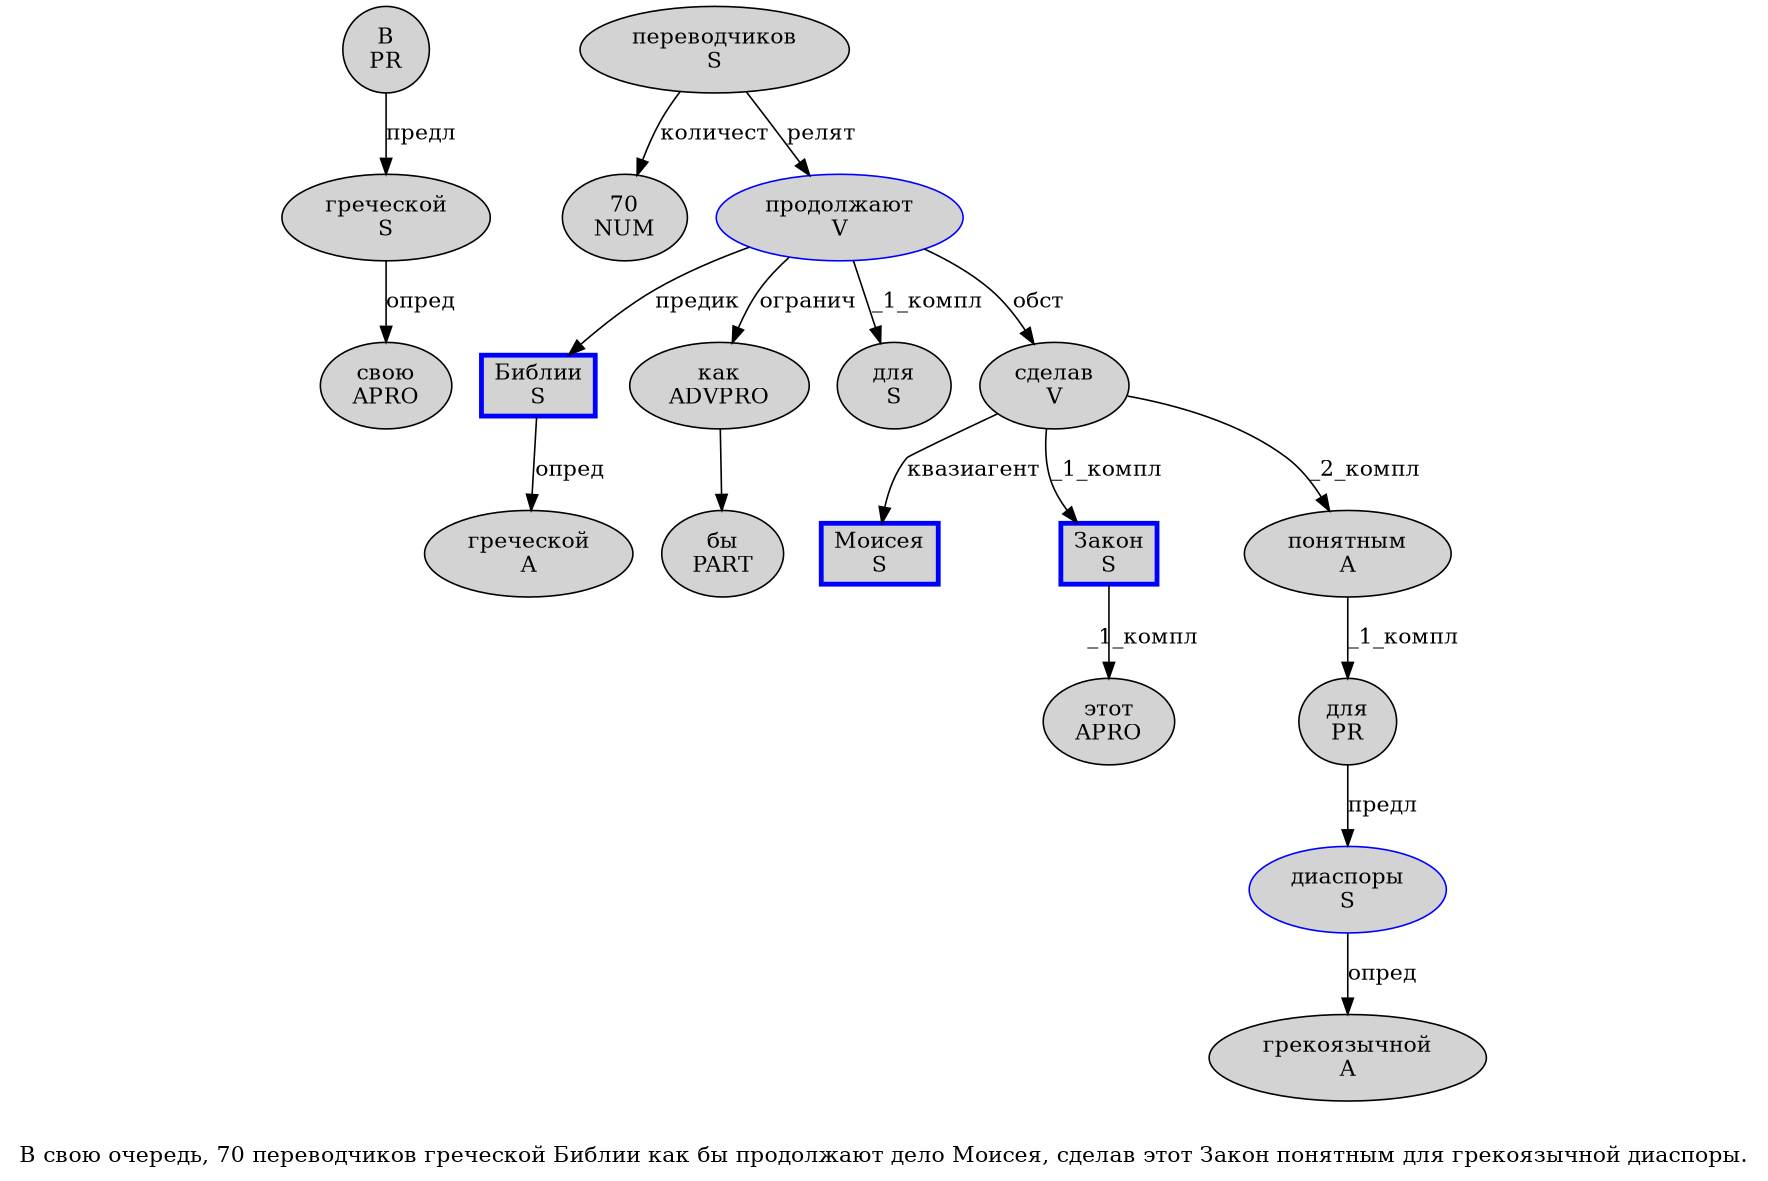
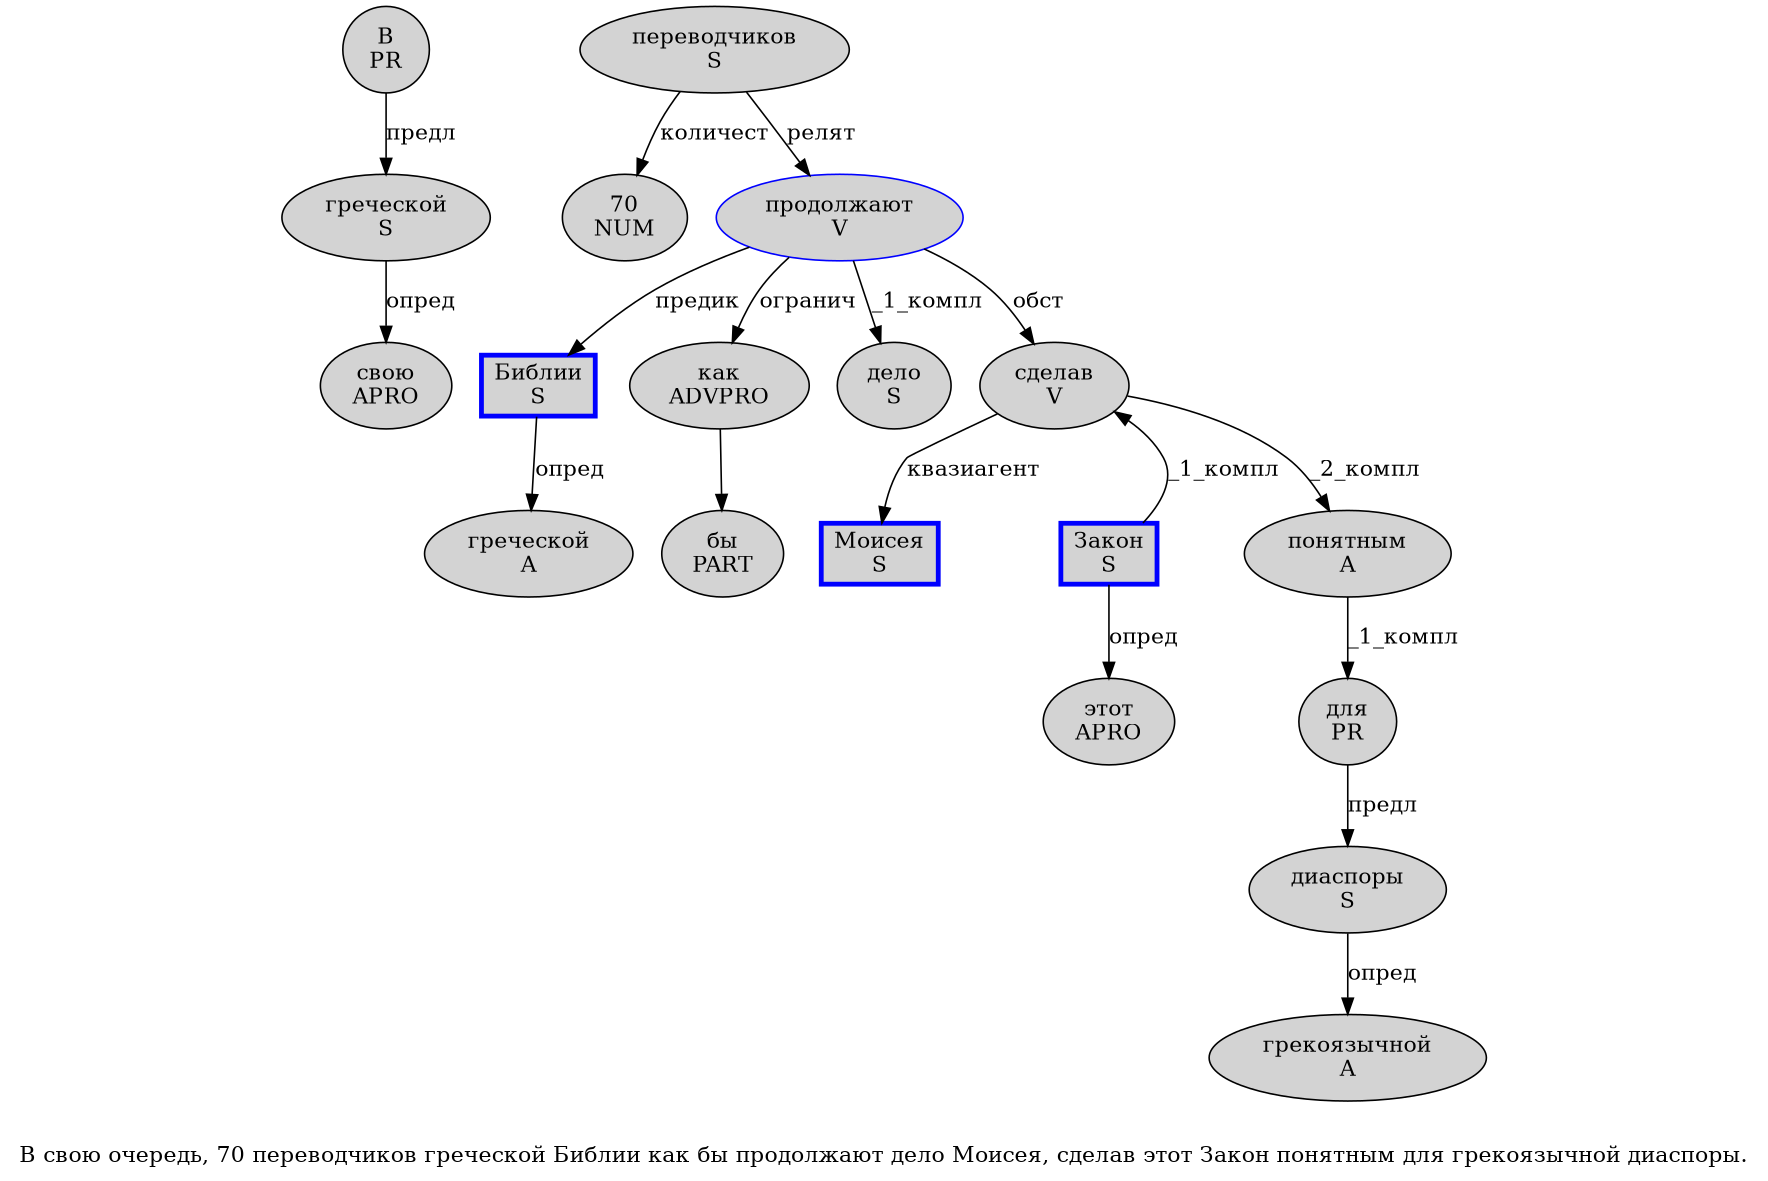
(894, 386) -> (894, 386)
(1048, 472) -> (1167, 468)
(1143, 638) -> (1143, 638)
(1348, 890) -> (1348, 890)
